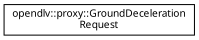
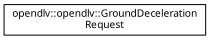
(99, 20) -> (105, 20)
